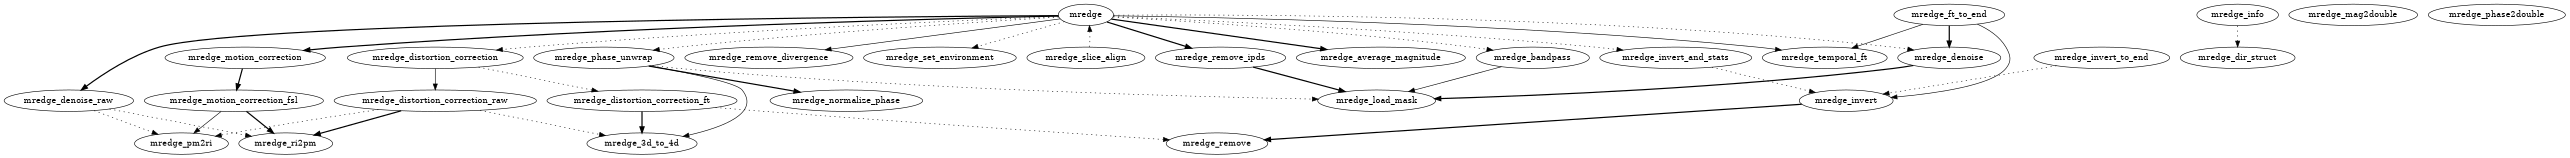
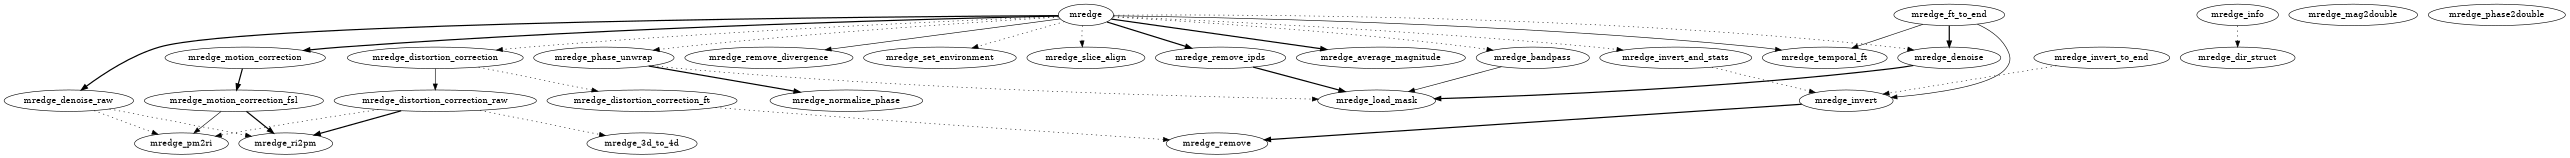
(1090, 39) -> (1082, 33)
(737, 87) -> none
(642, 119) -> none
